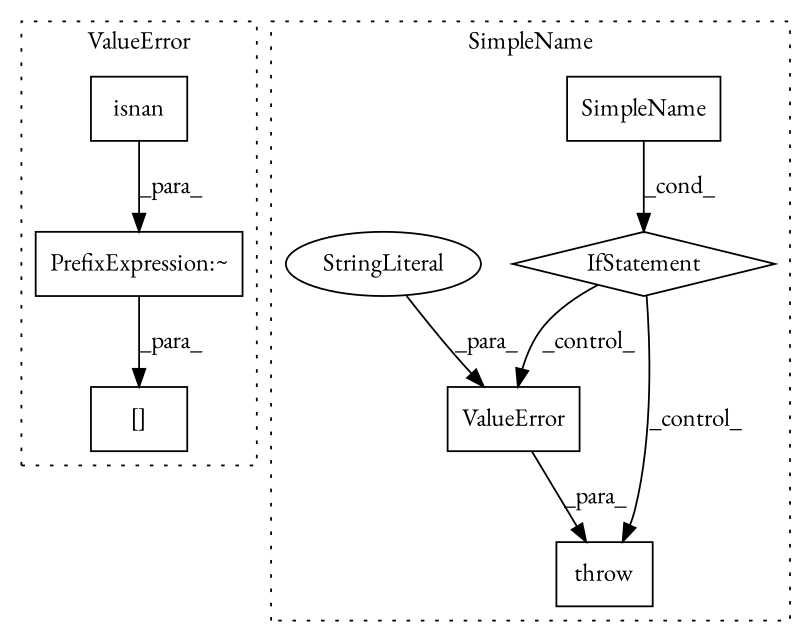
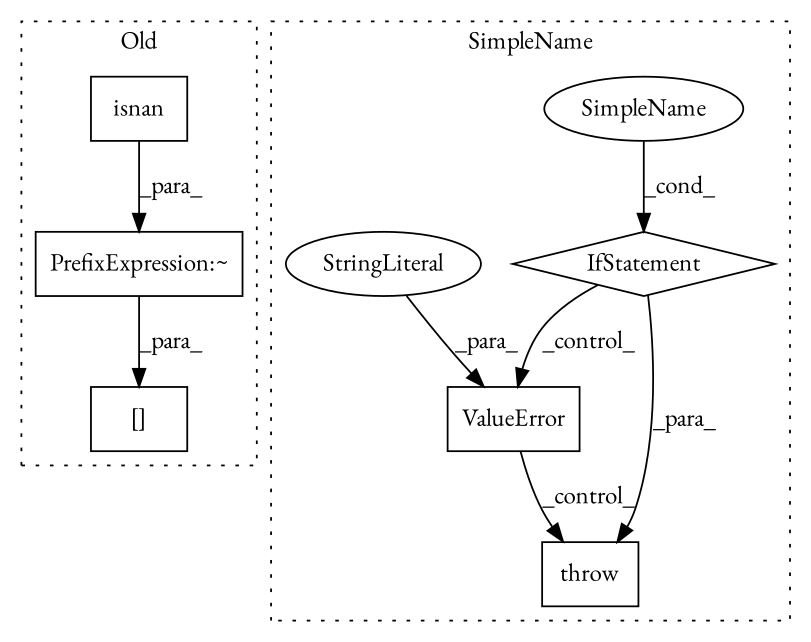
(139, 42) -> (139, 42)
(644, 109) -> (644, 109)
(696, 419) -> (685, 419)
(596, 497) -> (588, 497)
